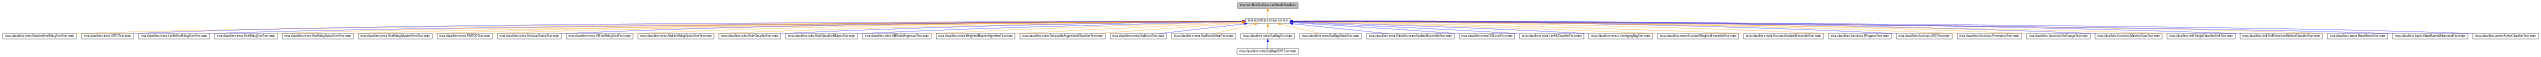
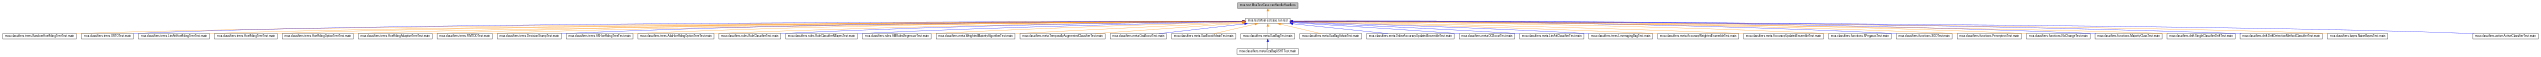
(726, 25) -> (726, 25)
(2430, 36) -> none
